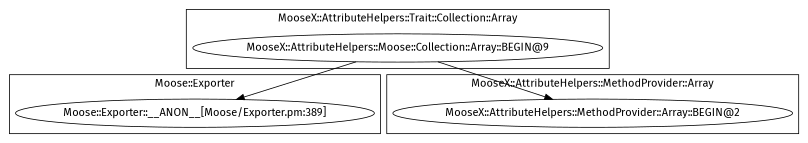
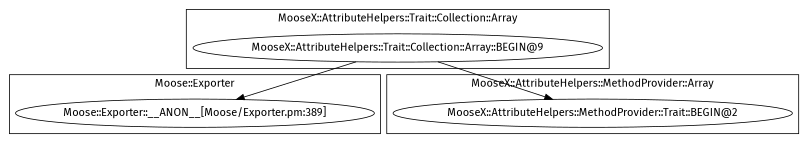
(398, 48) -> (398, 48)
(593, 113) -> (593, 113)
